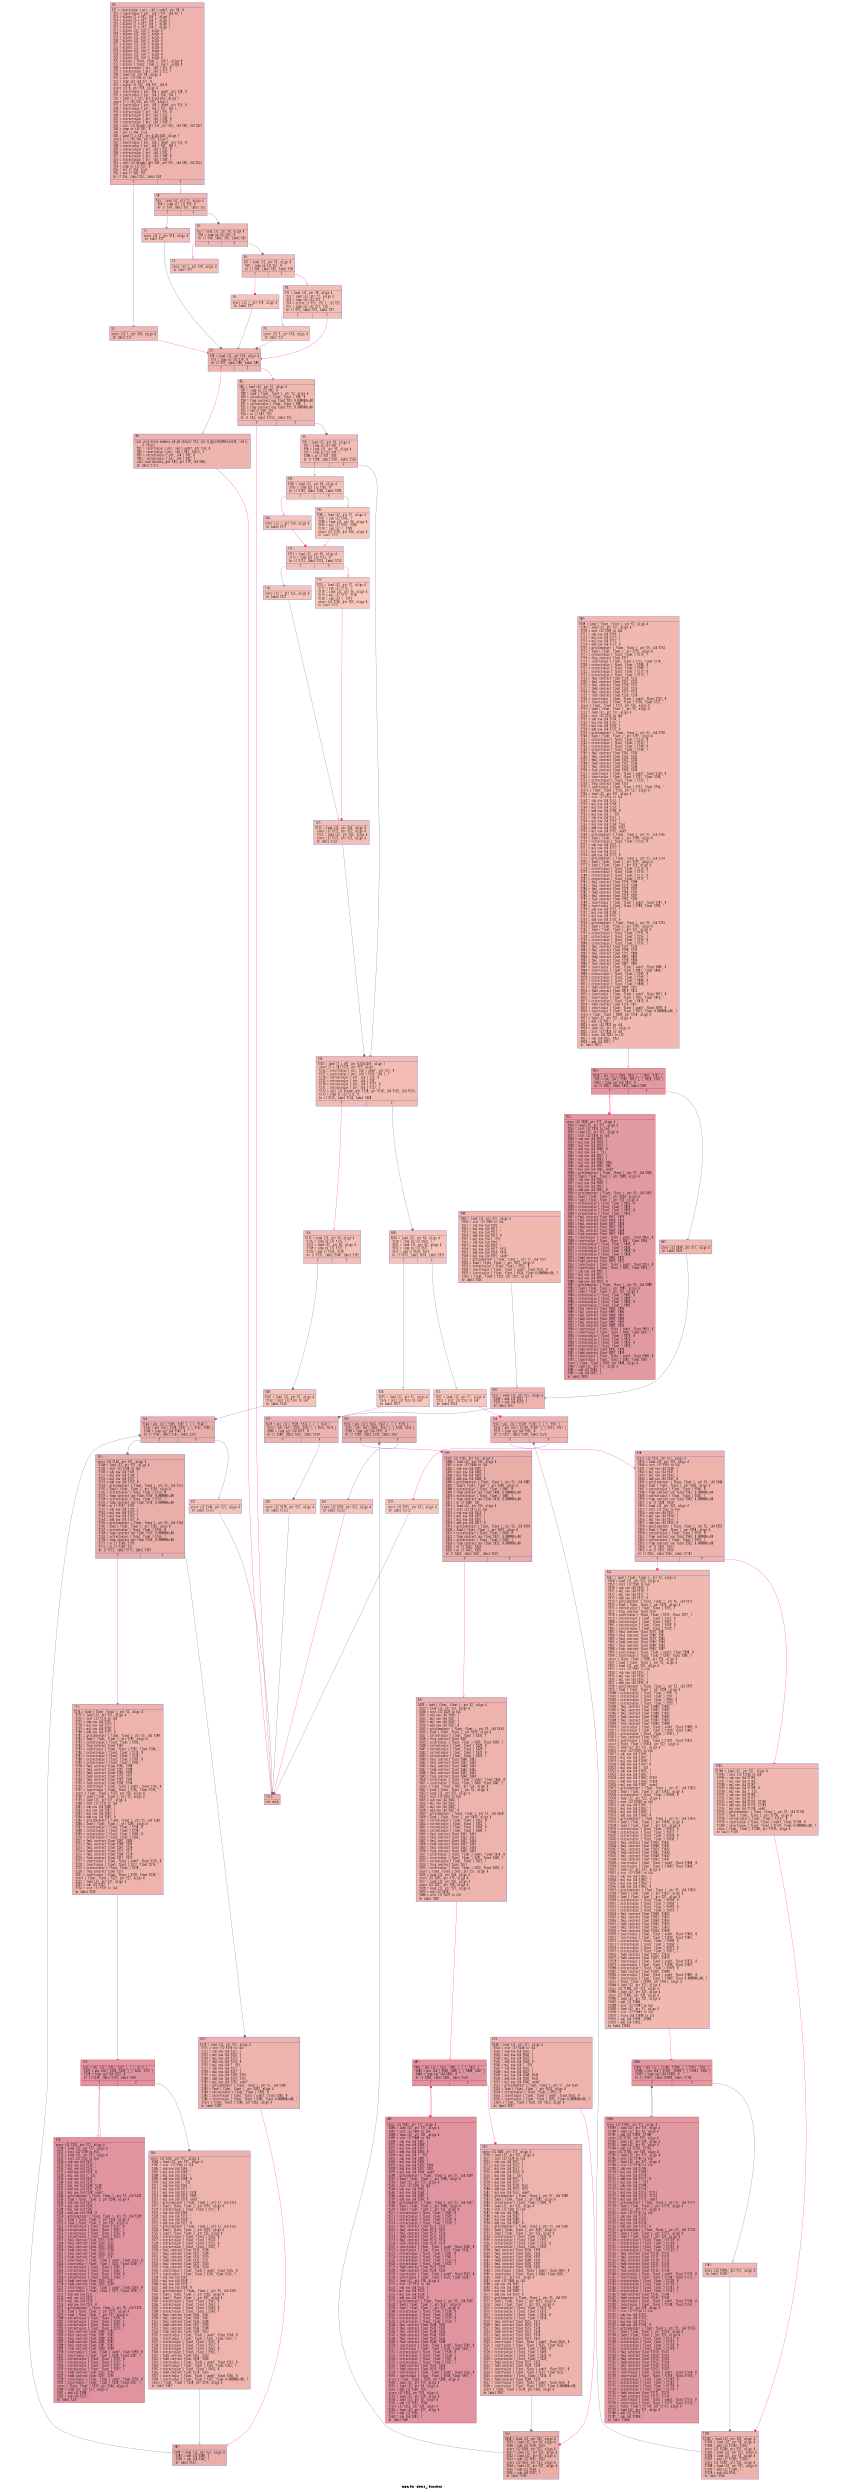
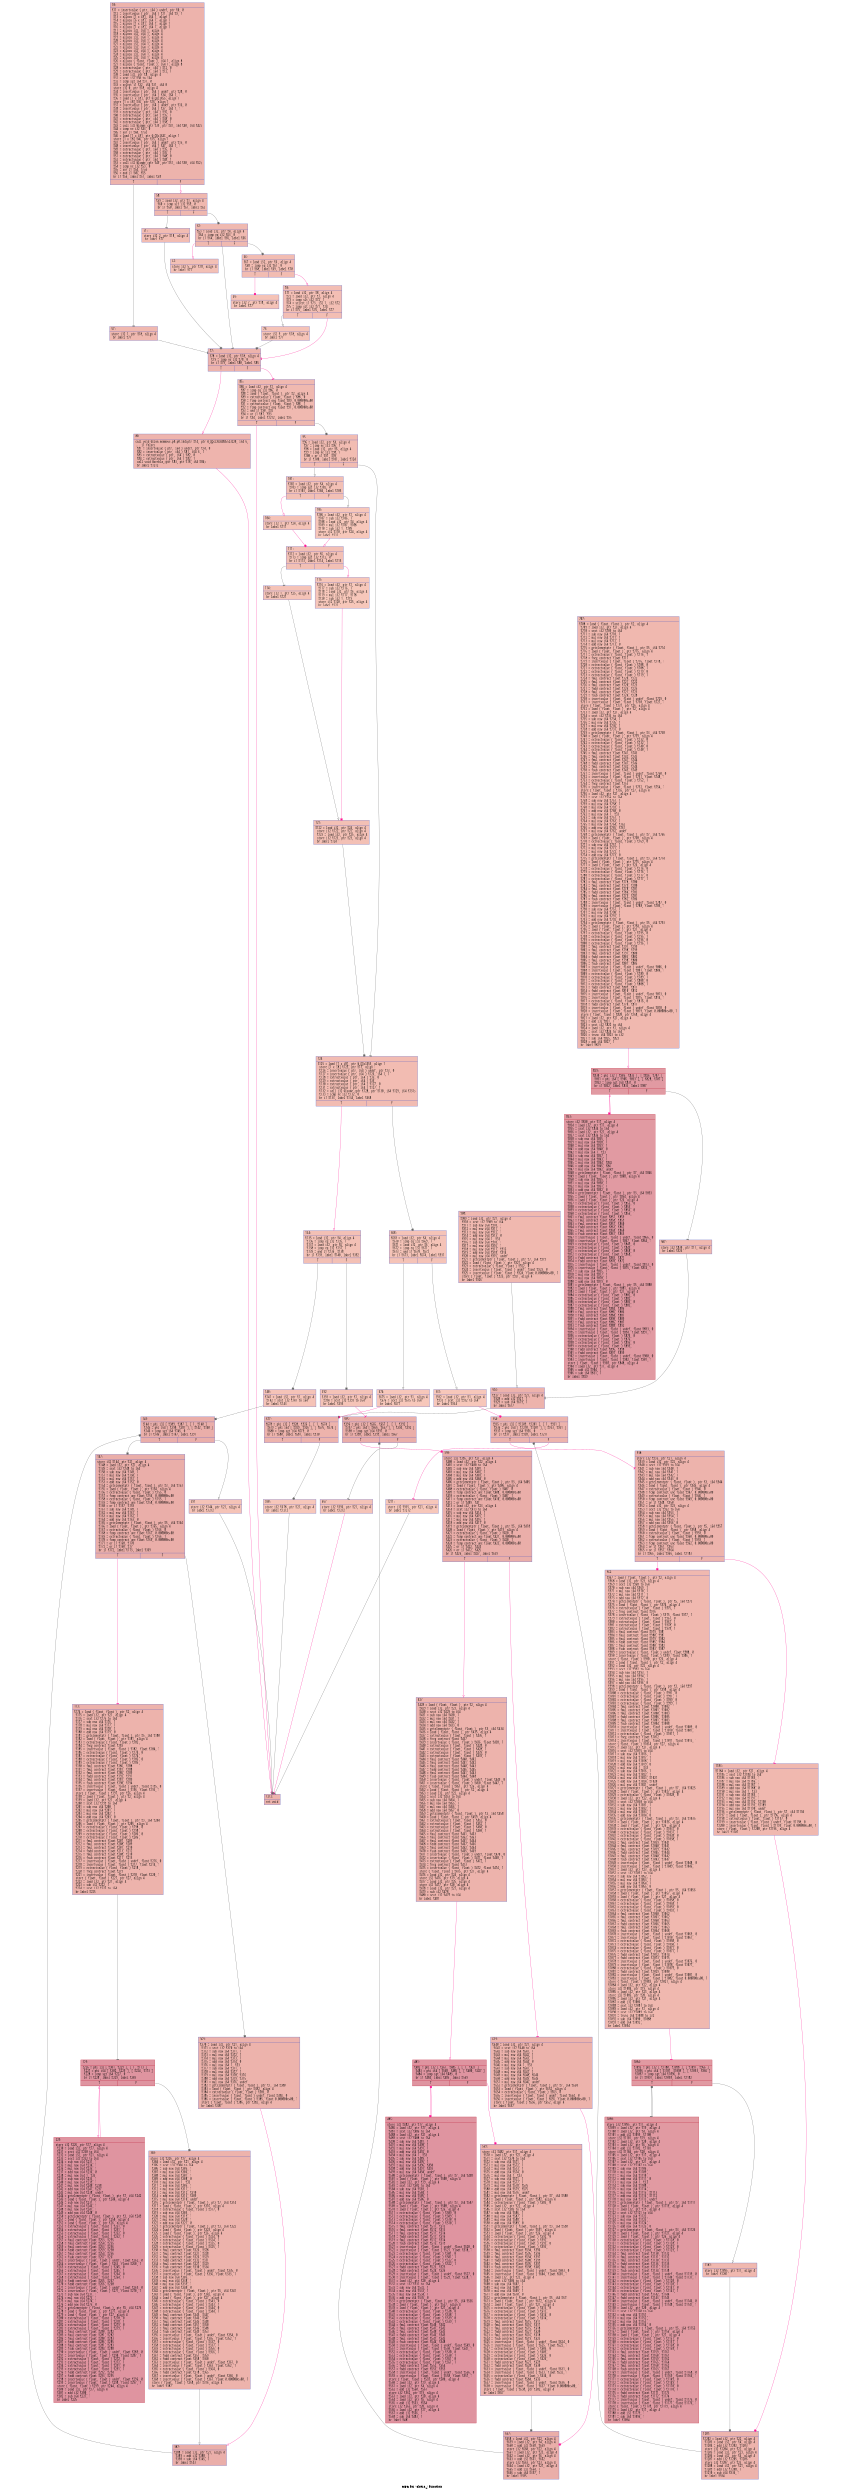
(246, 328) -> (227, 297)
(182, 346) -> (182, 346)
none -> (346, 1398)
none -> (518, 1799)
